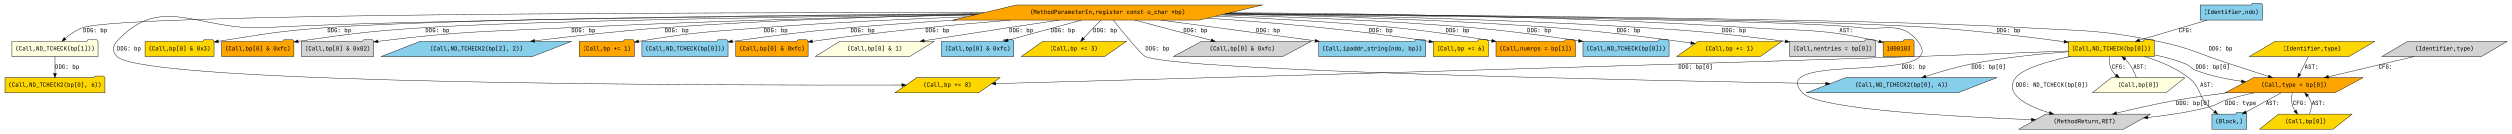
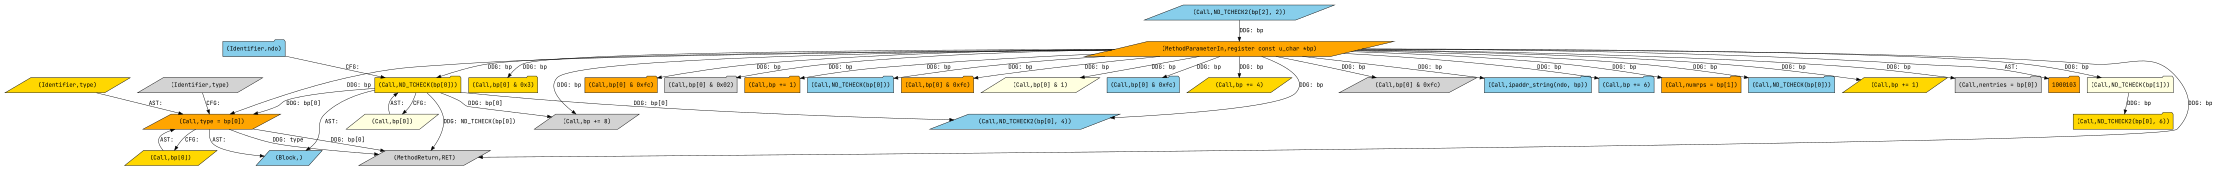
(711, 25) -> (1239, 29)
(1074, 49) -> (1239, 85)
(1461, 49) -> (1626, 85)
(948, 85) -> (587, 122)
(2229, 122) -> (289, 158)
